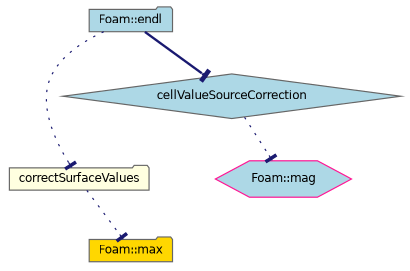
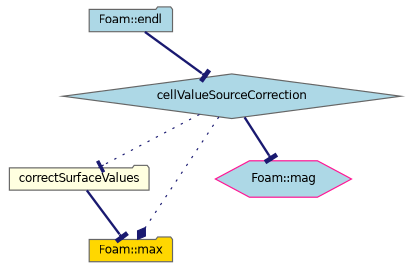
(48, 86) -> (152, 140)
(257, 136) -> (257, 136)
none -> (182, 172)
(103, 212) -> (103, 212)
